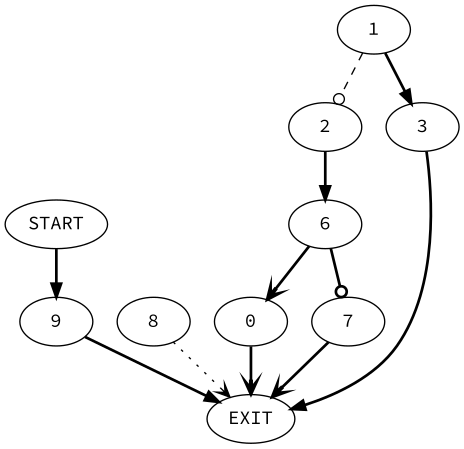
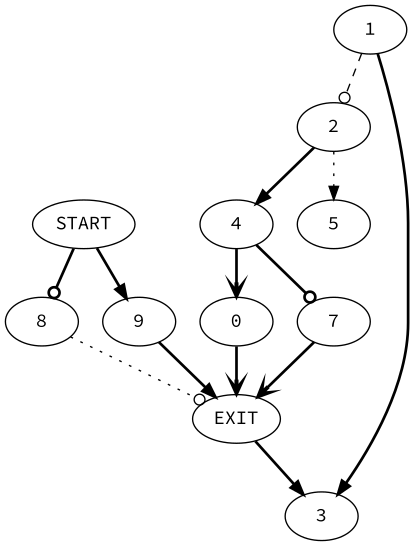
(325, 224) -> (236, 224)
none -> (334, 224)
none -> (65, 268)
(417, 306) -> (275, 463)
(197, 365) -> (132, 367)
